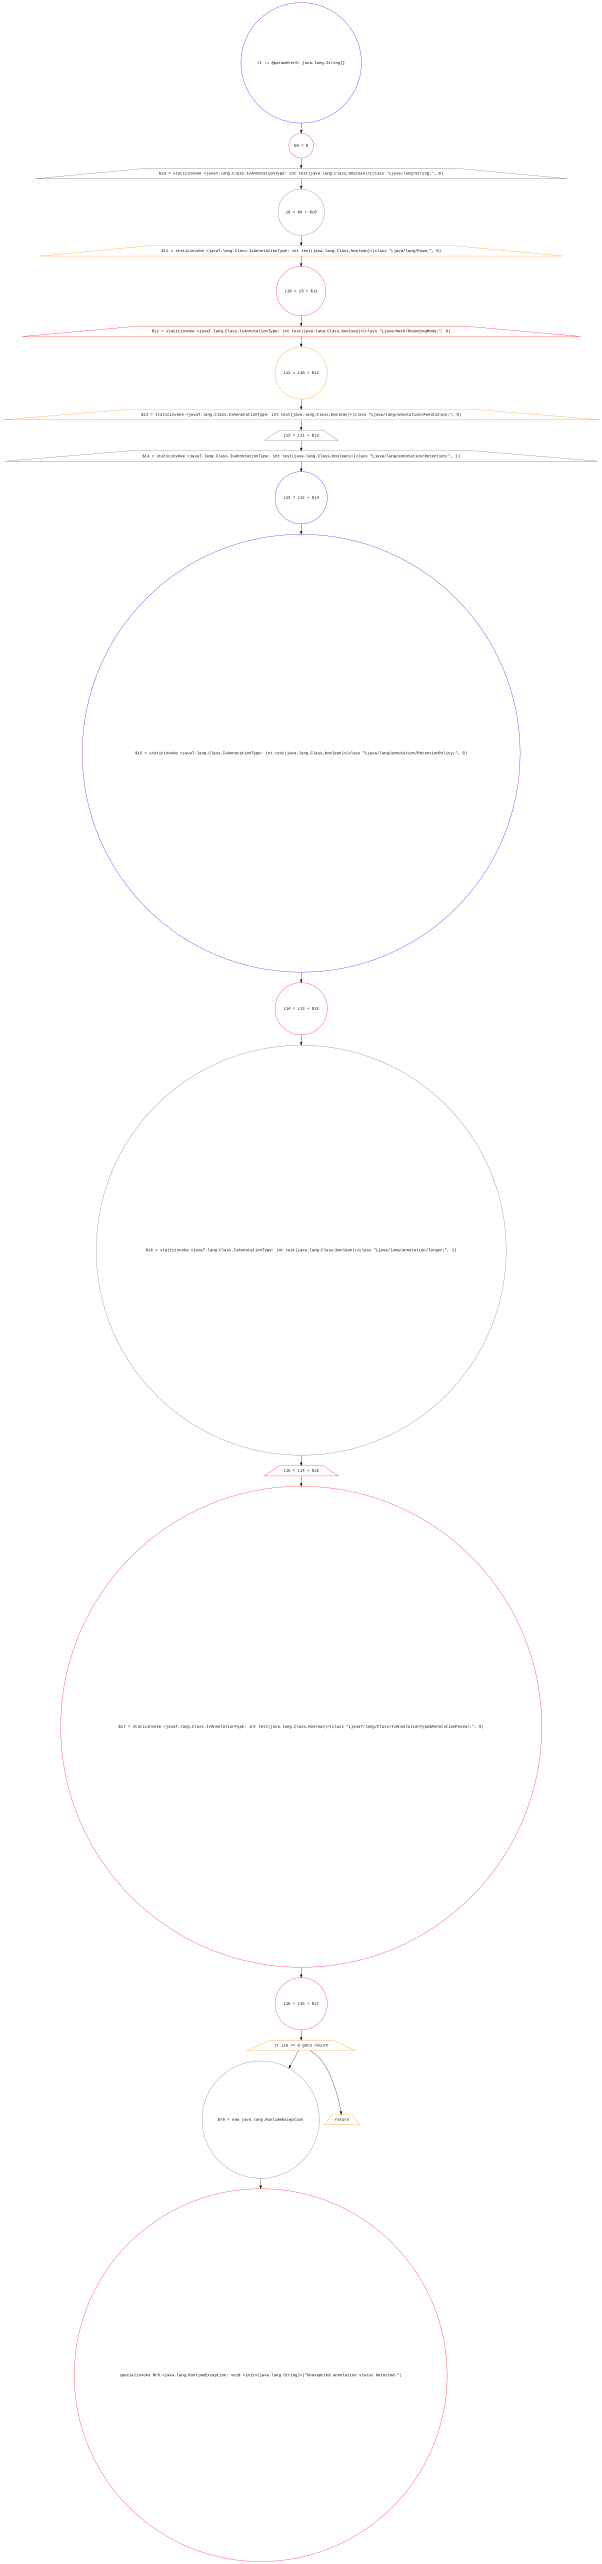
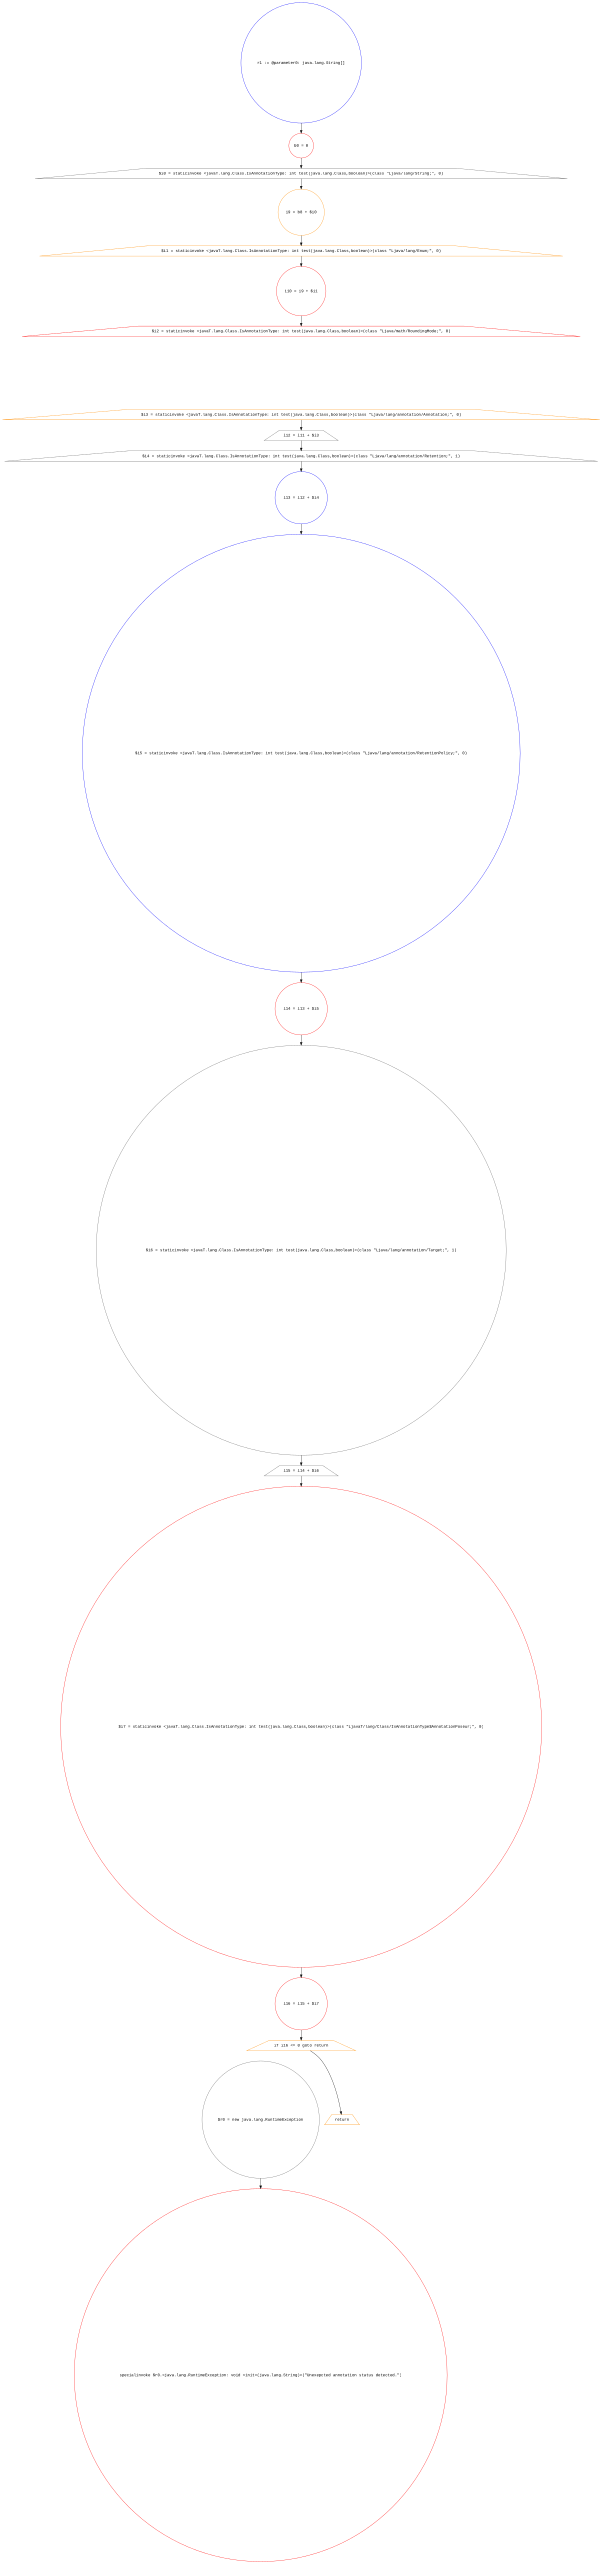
(301, 212) -> (301, 212)
(301, 373) -> none
(301, 1471) -> (301, 1471)
(294, 2058) -> none
